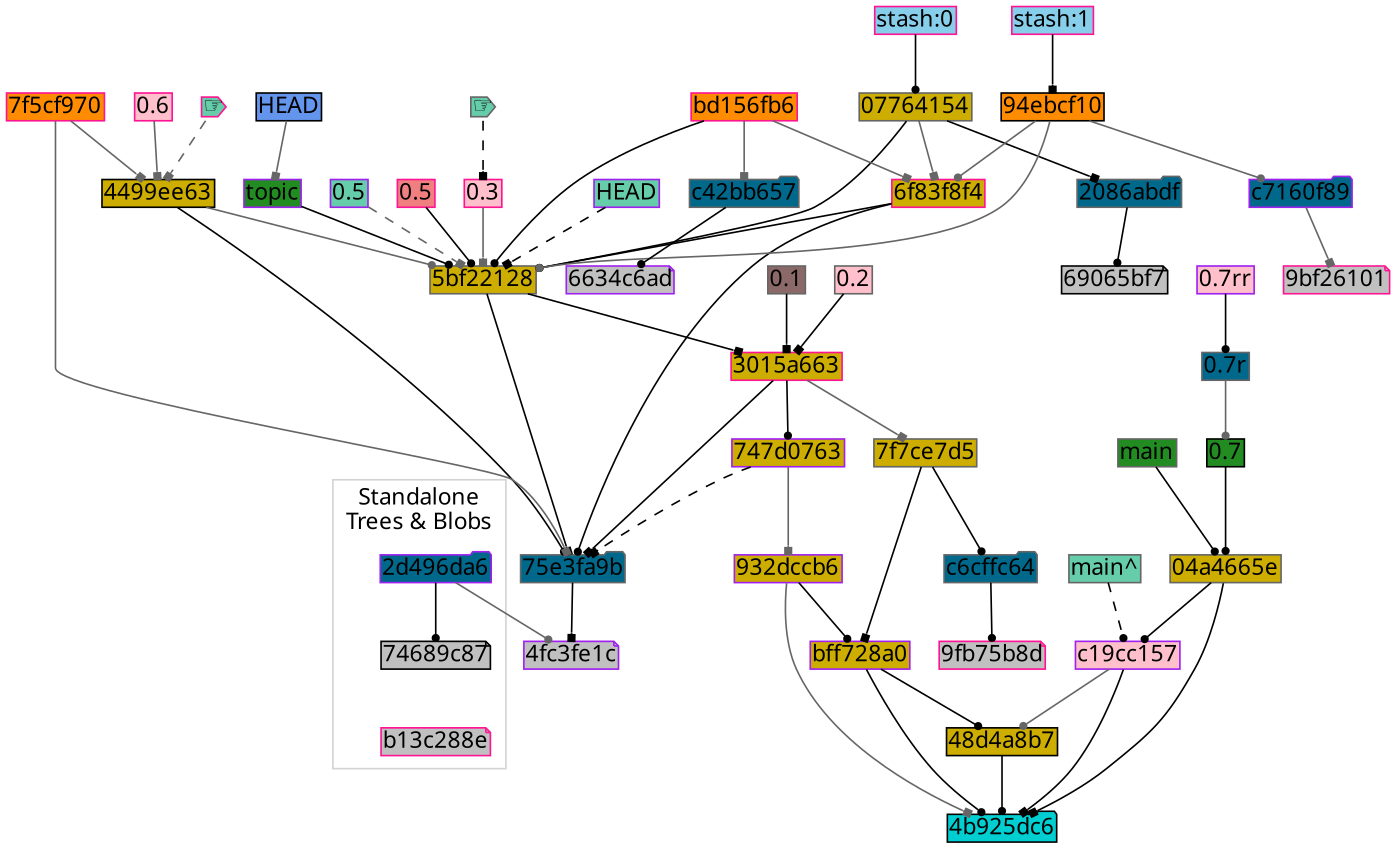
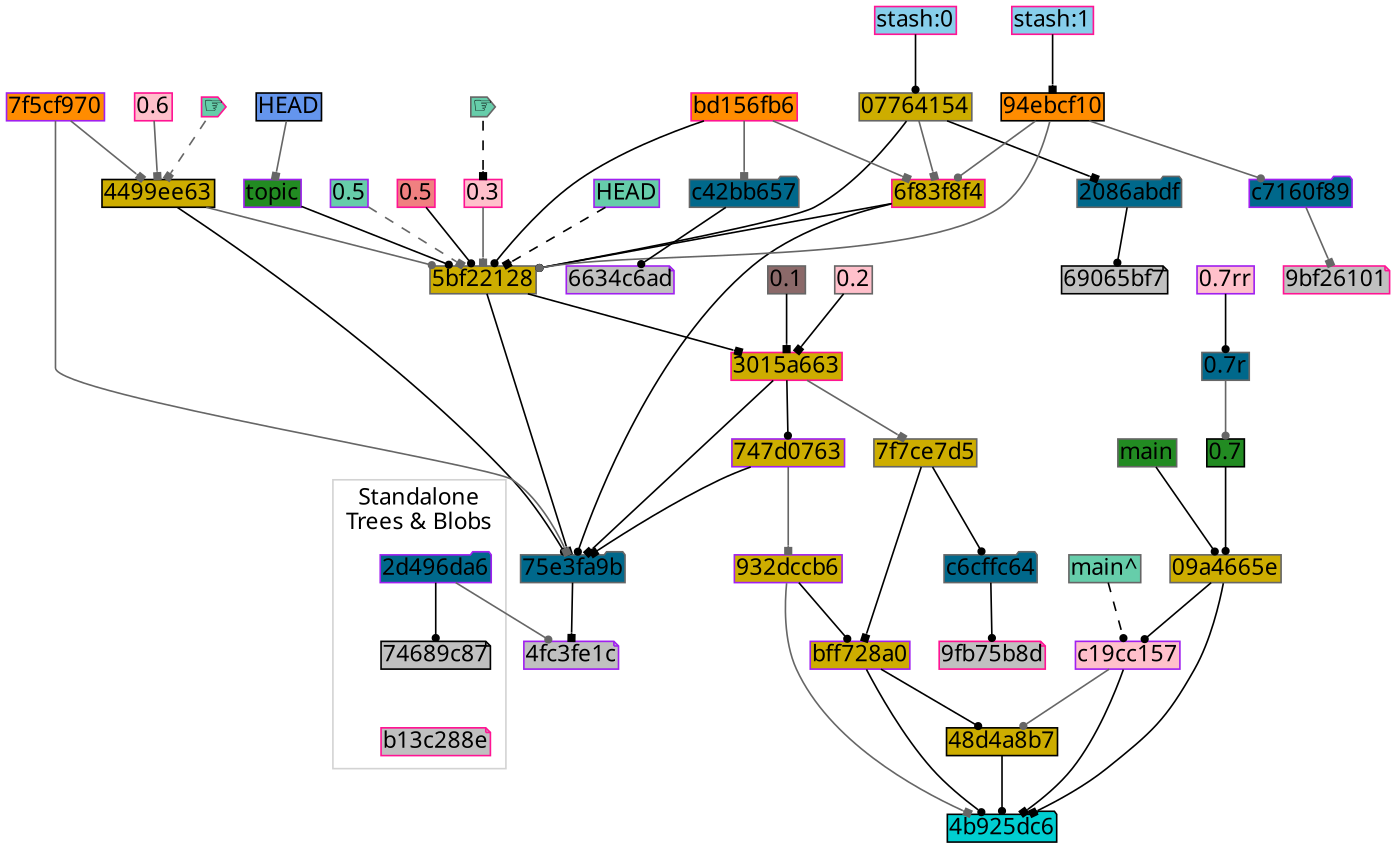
(55, 107) -> (55, 107)
(672, 505) -> (672, 505)
(1226, 569) -> (1226, 569)
